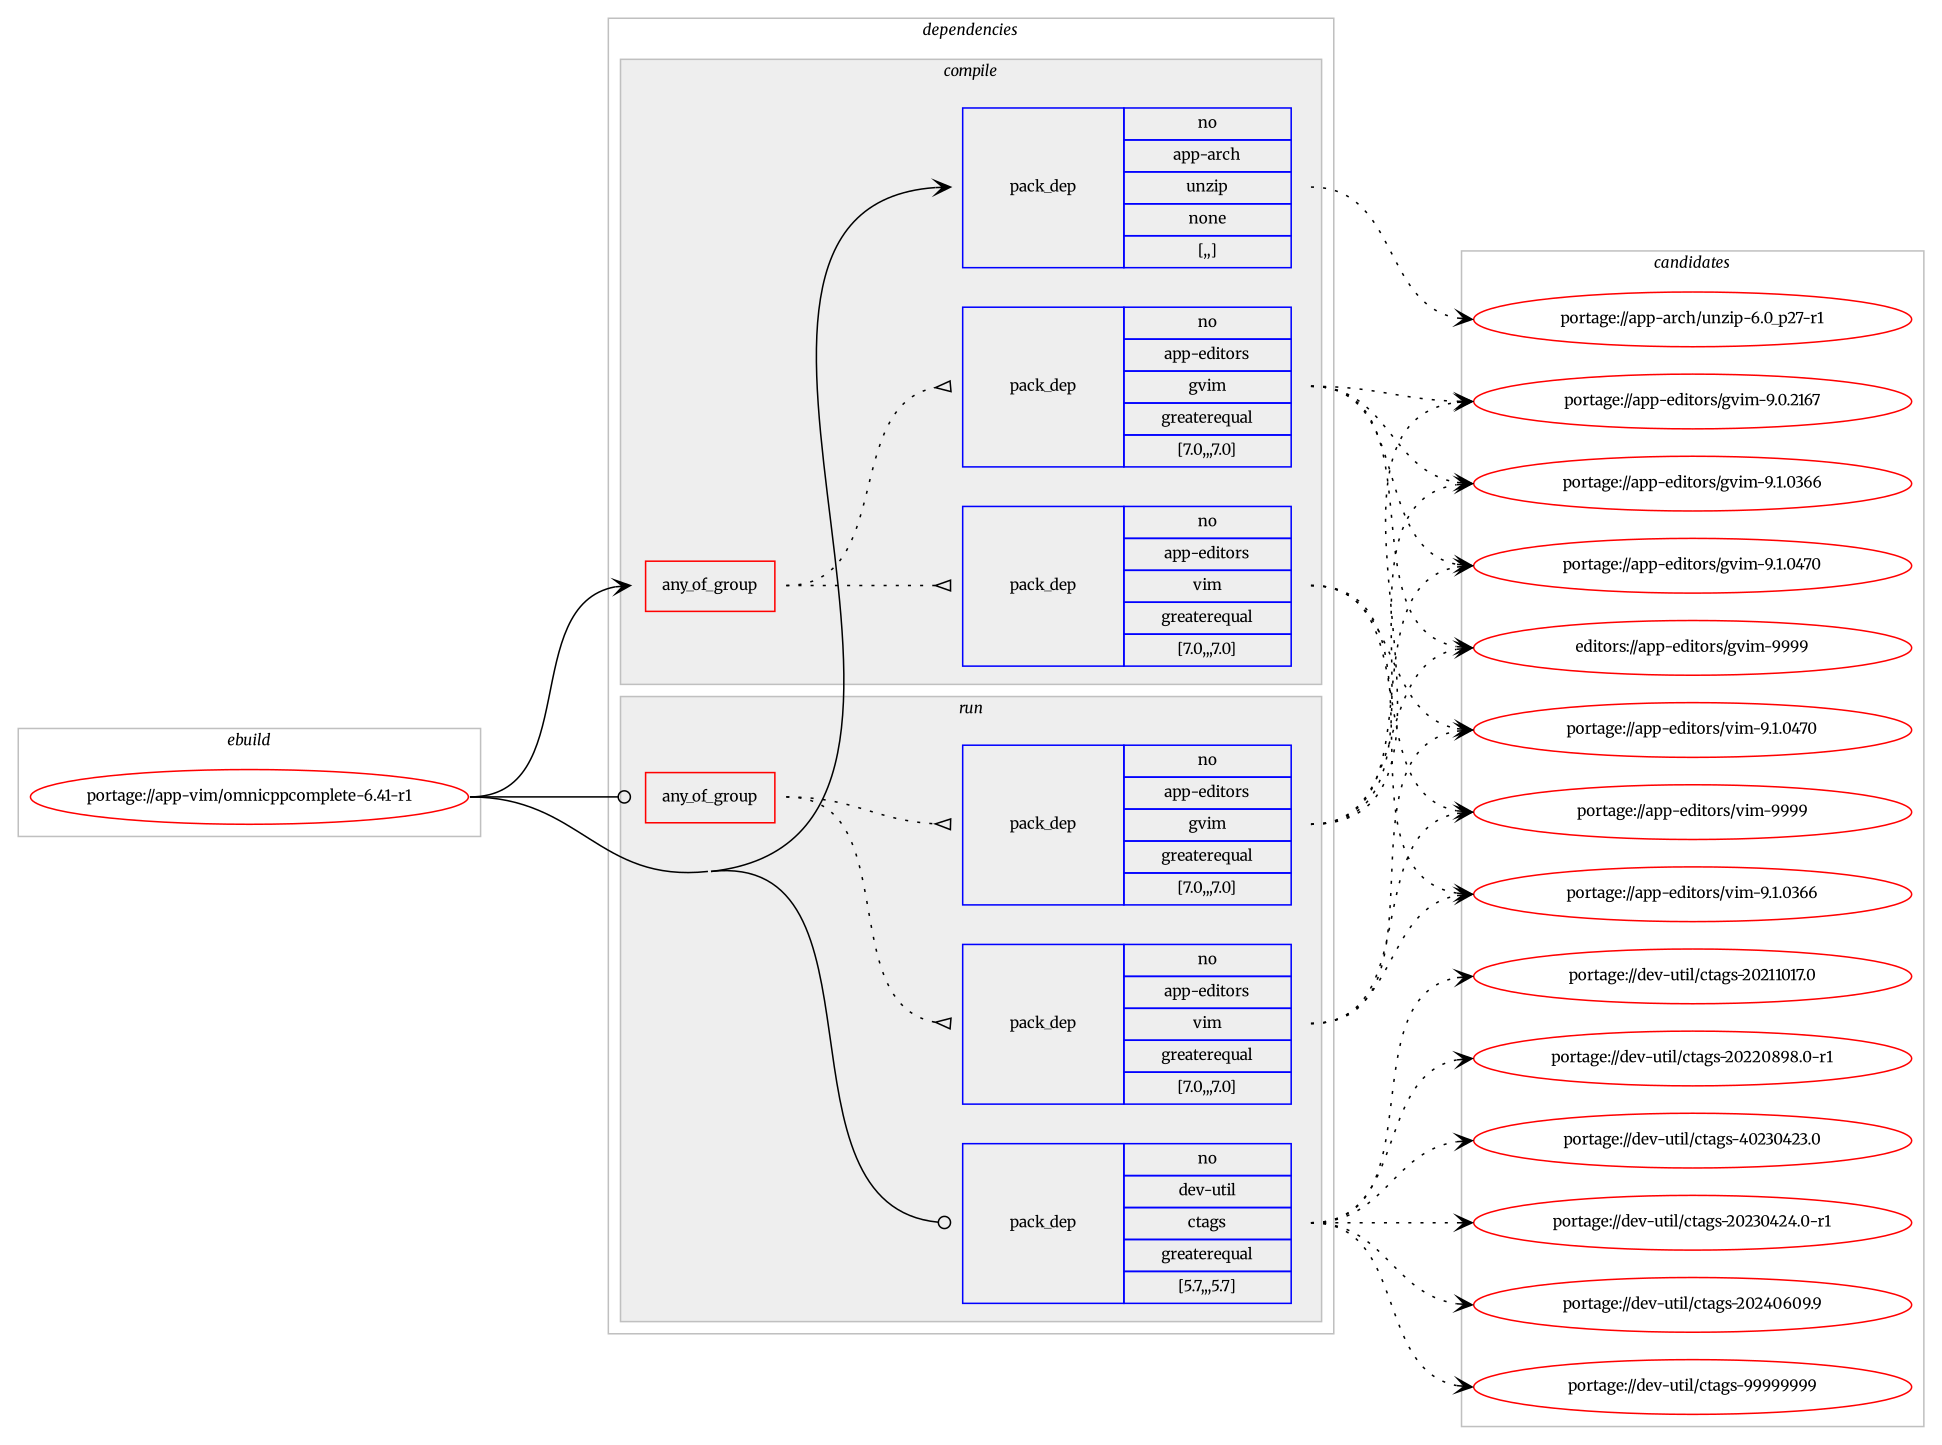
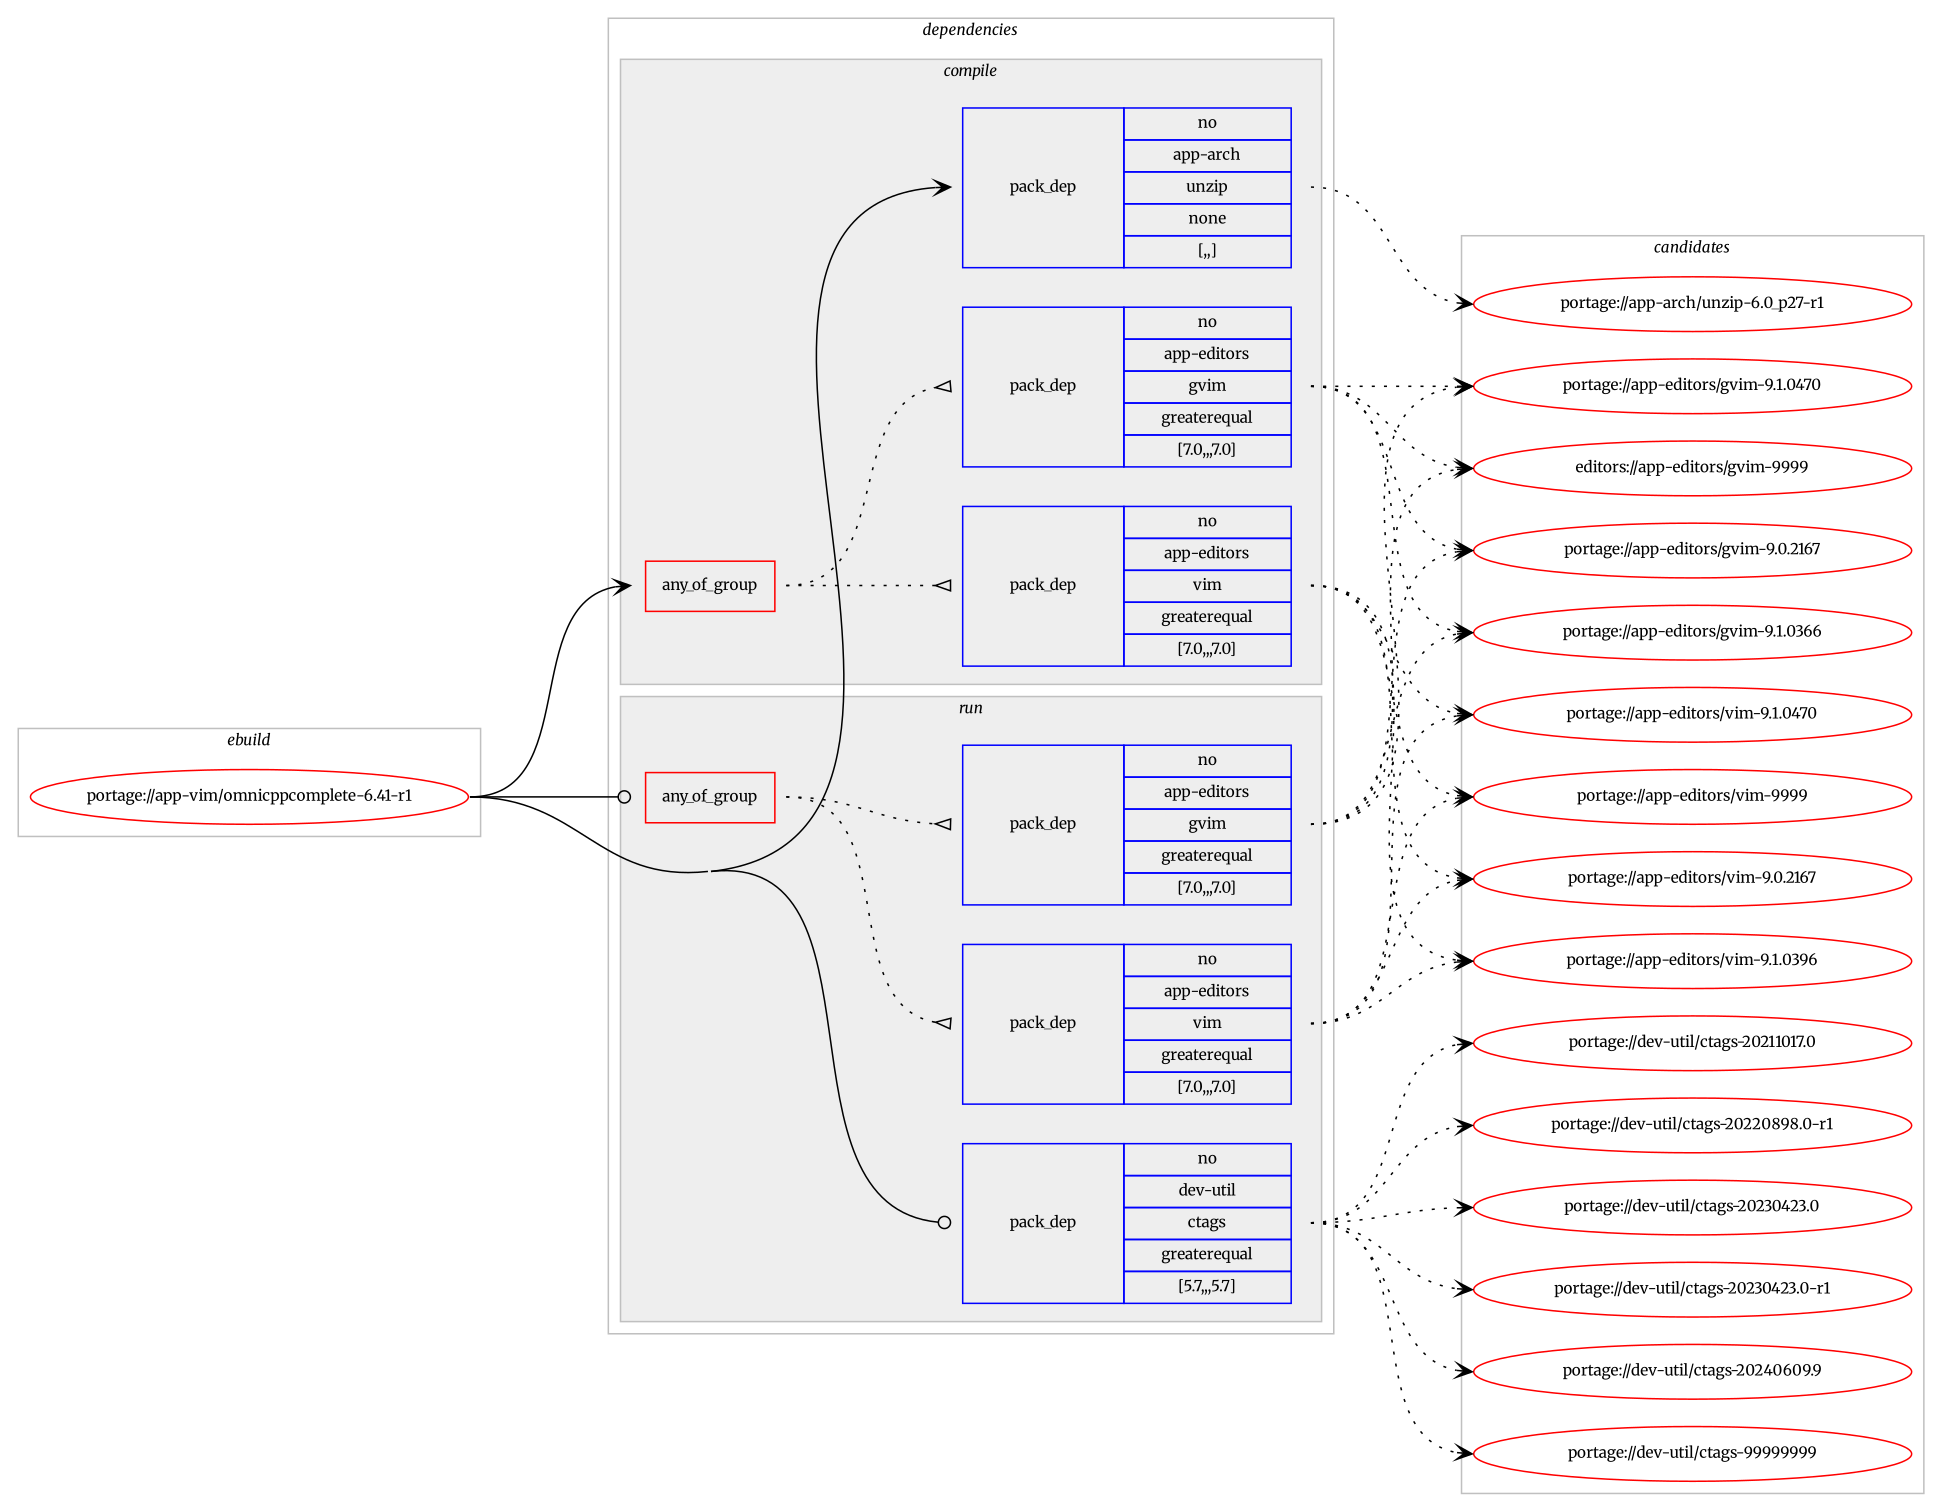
none -> (1693, 879)
(1693, 894) -> (1693, 961)
(1693, 1141) -> (1693, 1208)
(1693, 1223) -> (1693, 1290)
